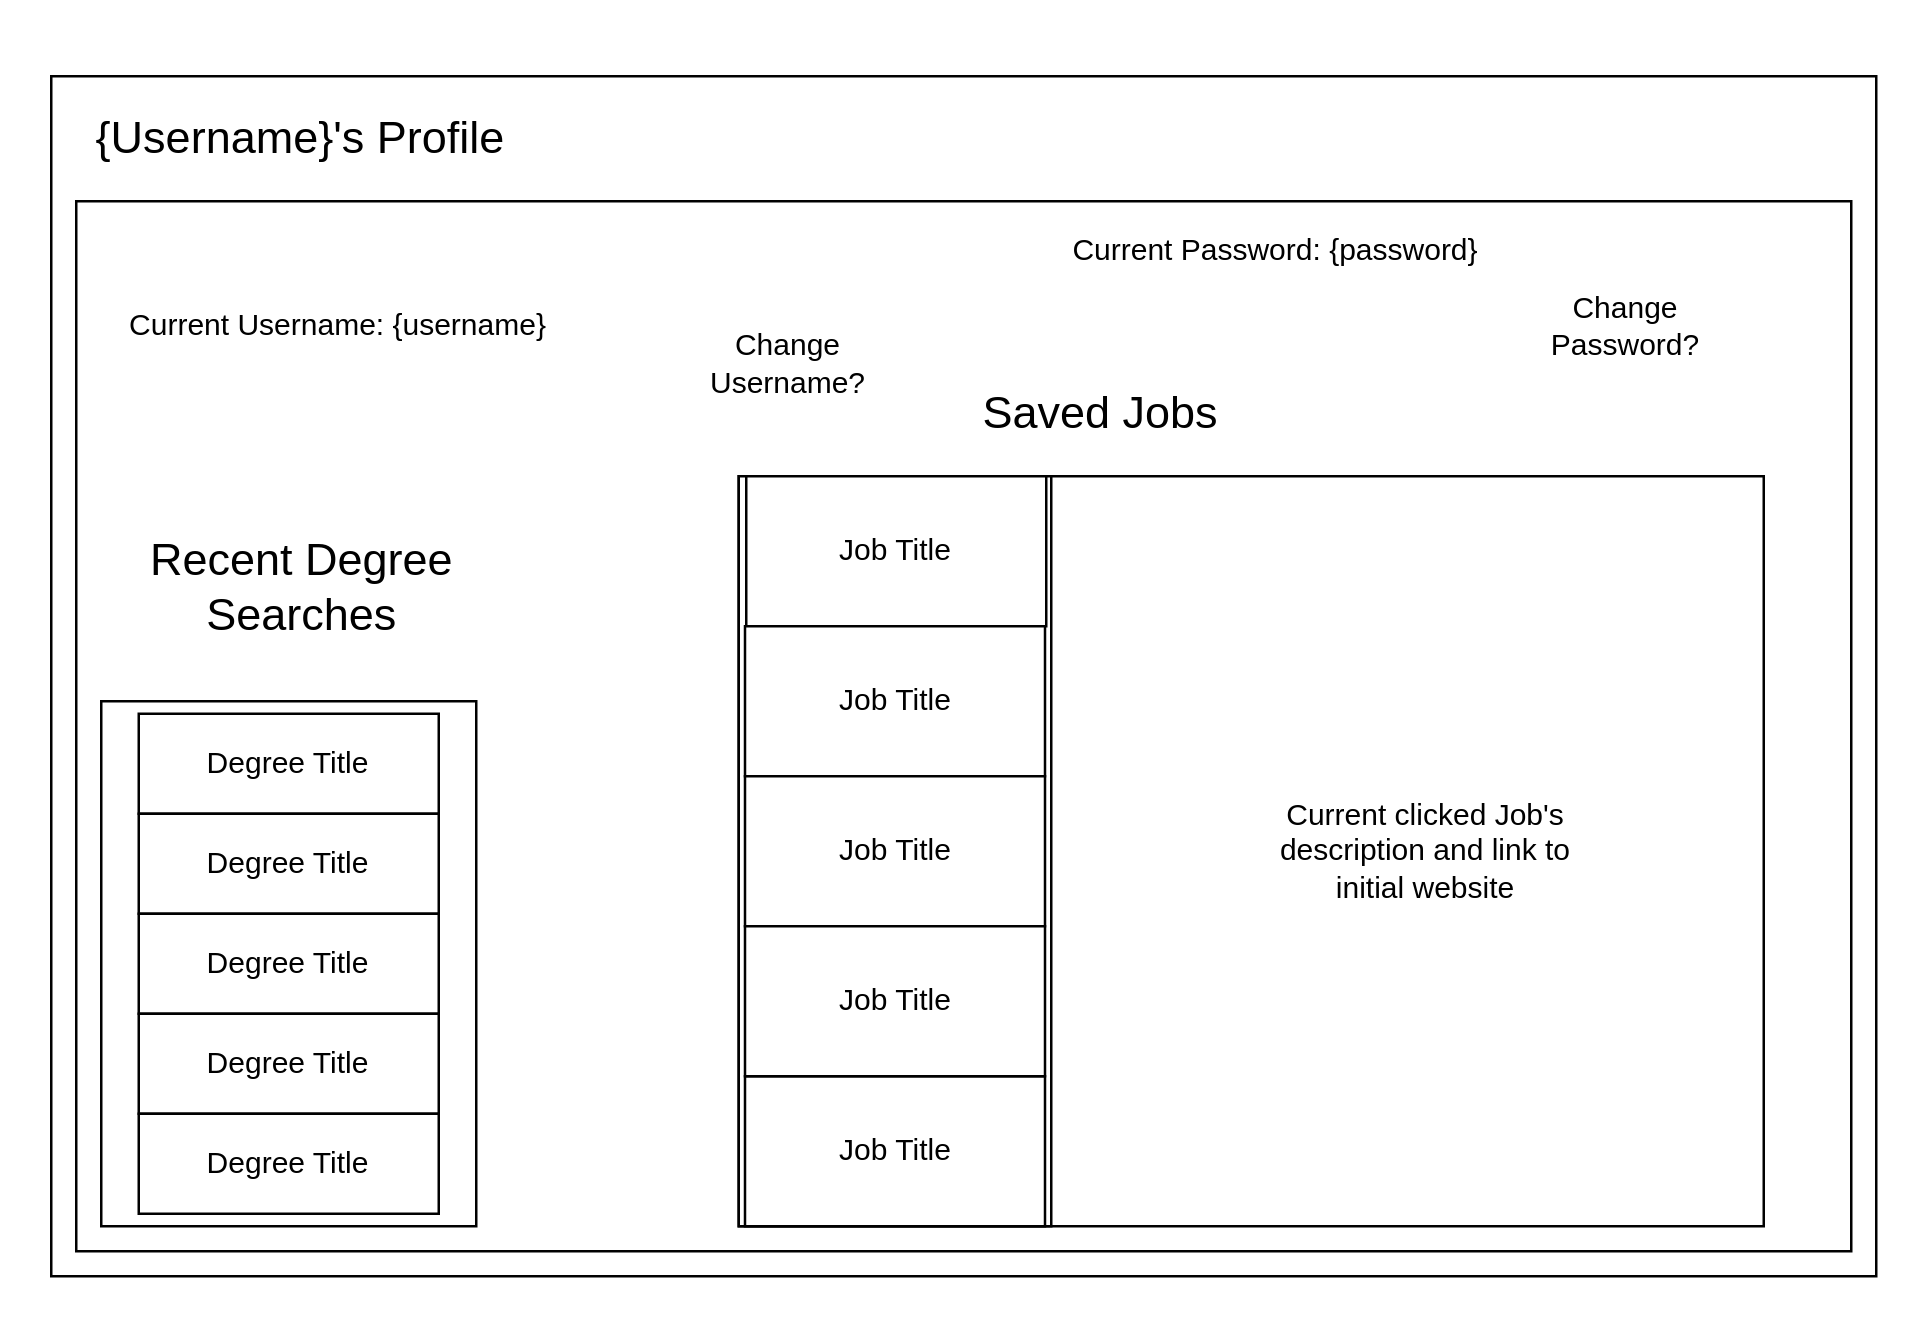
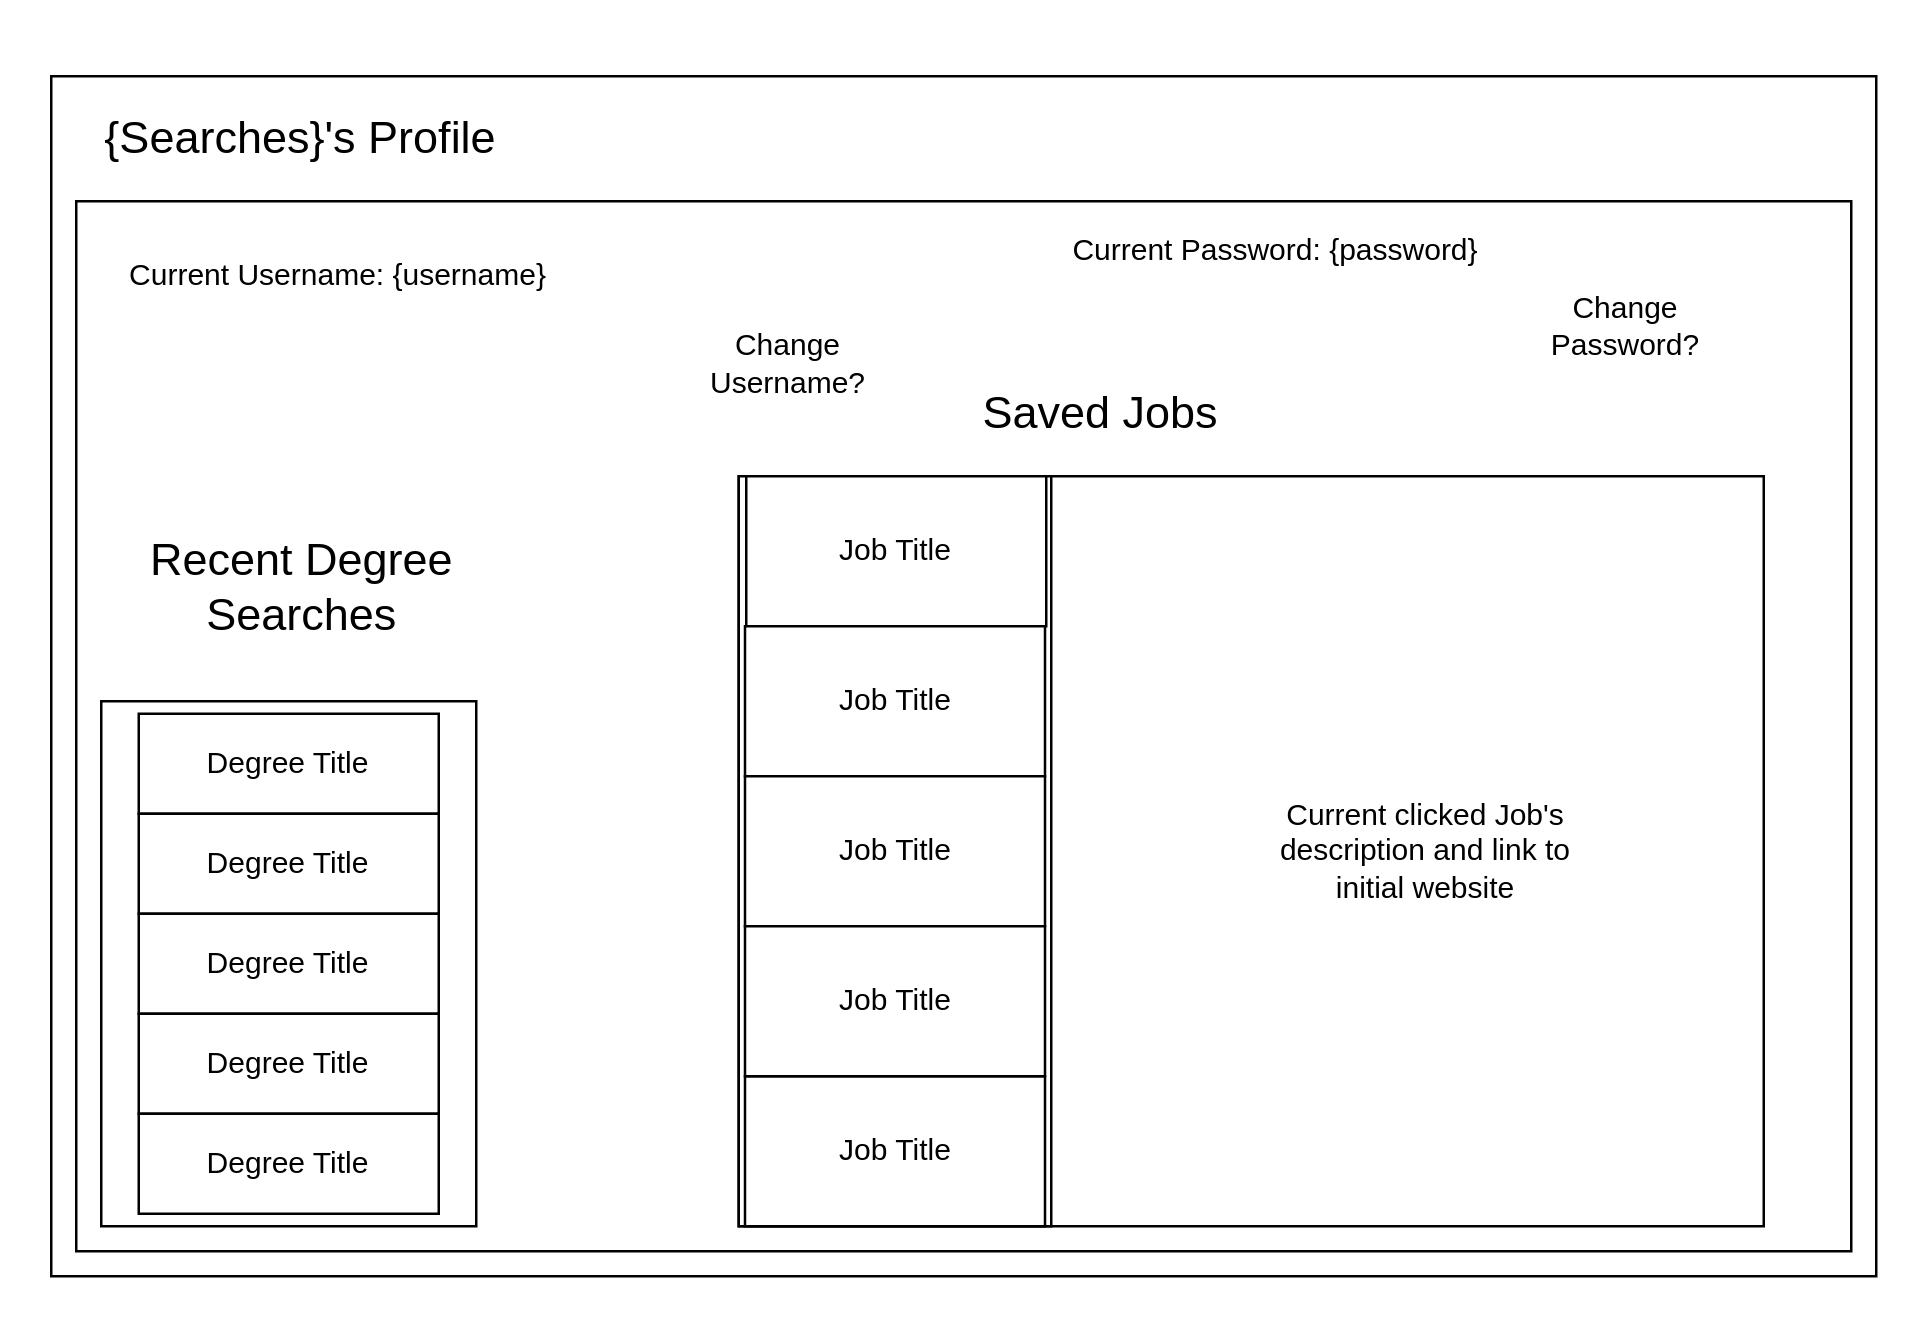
(301, 139) -> (301, 139)
(339, 326) -> (339, 276)
